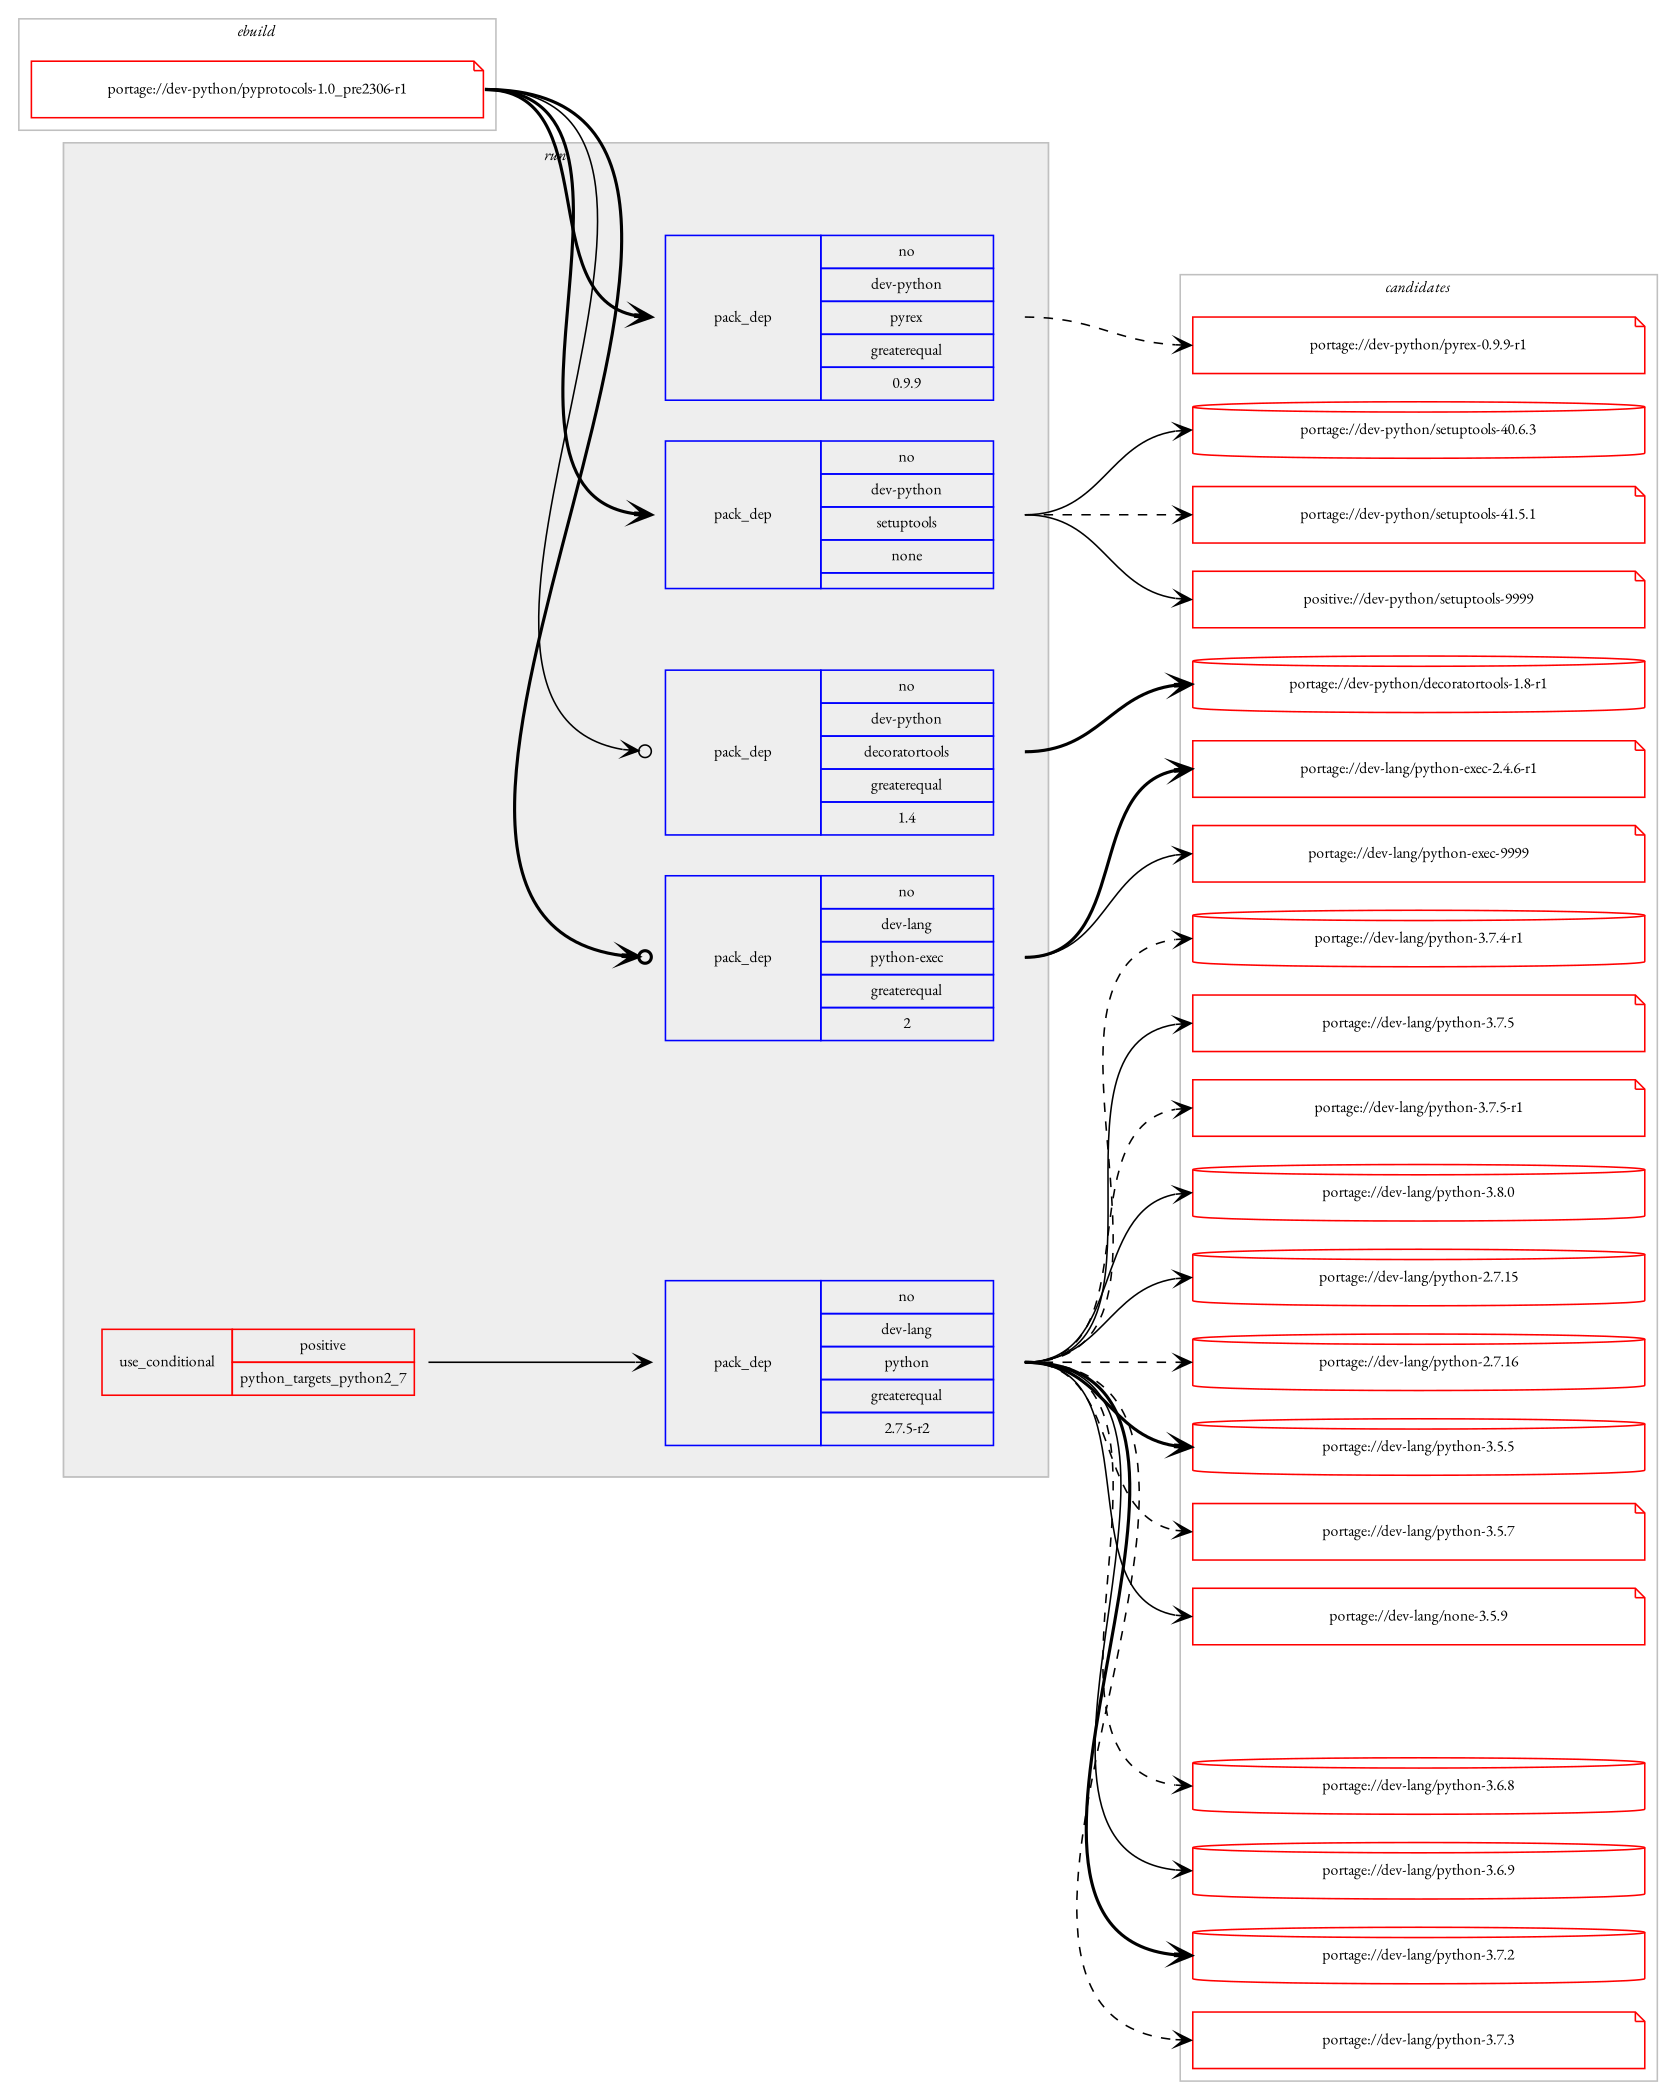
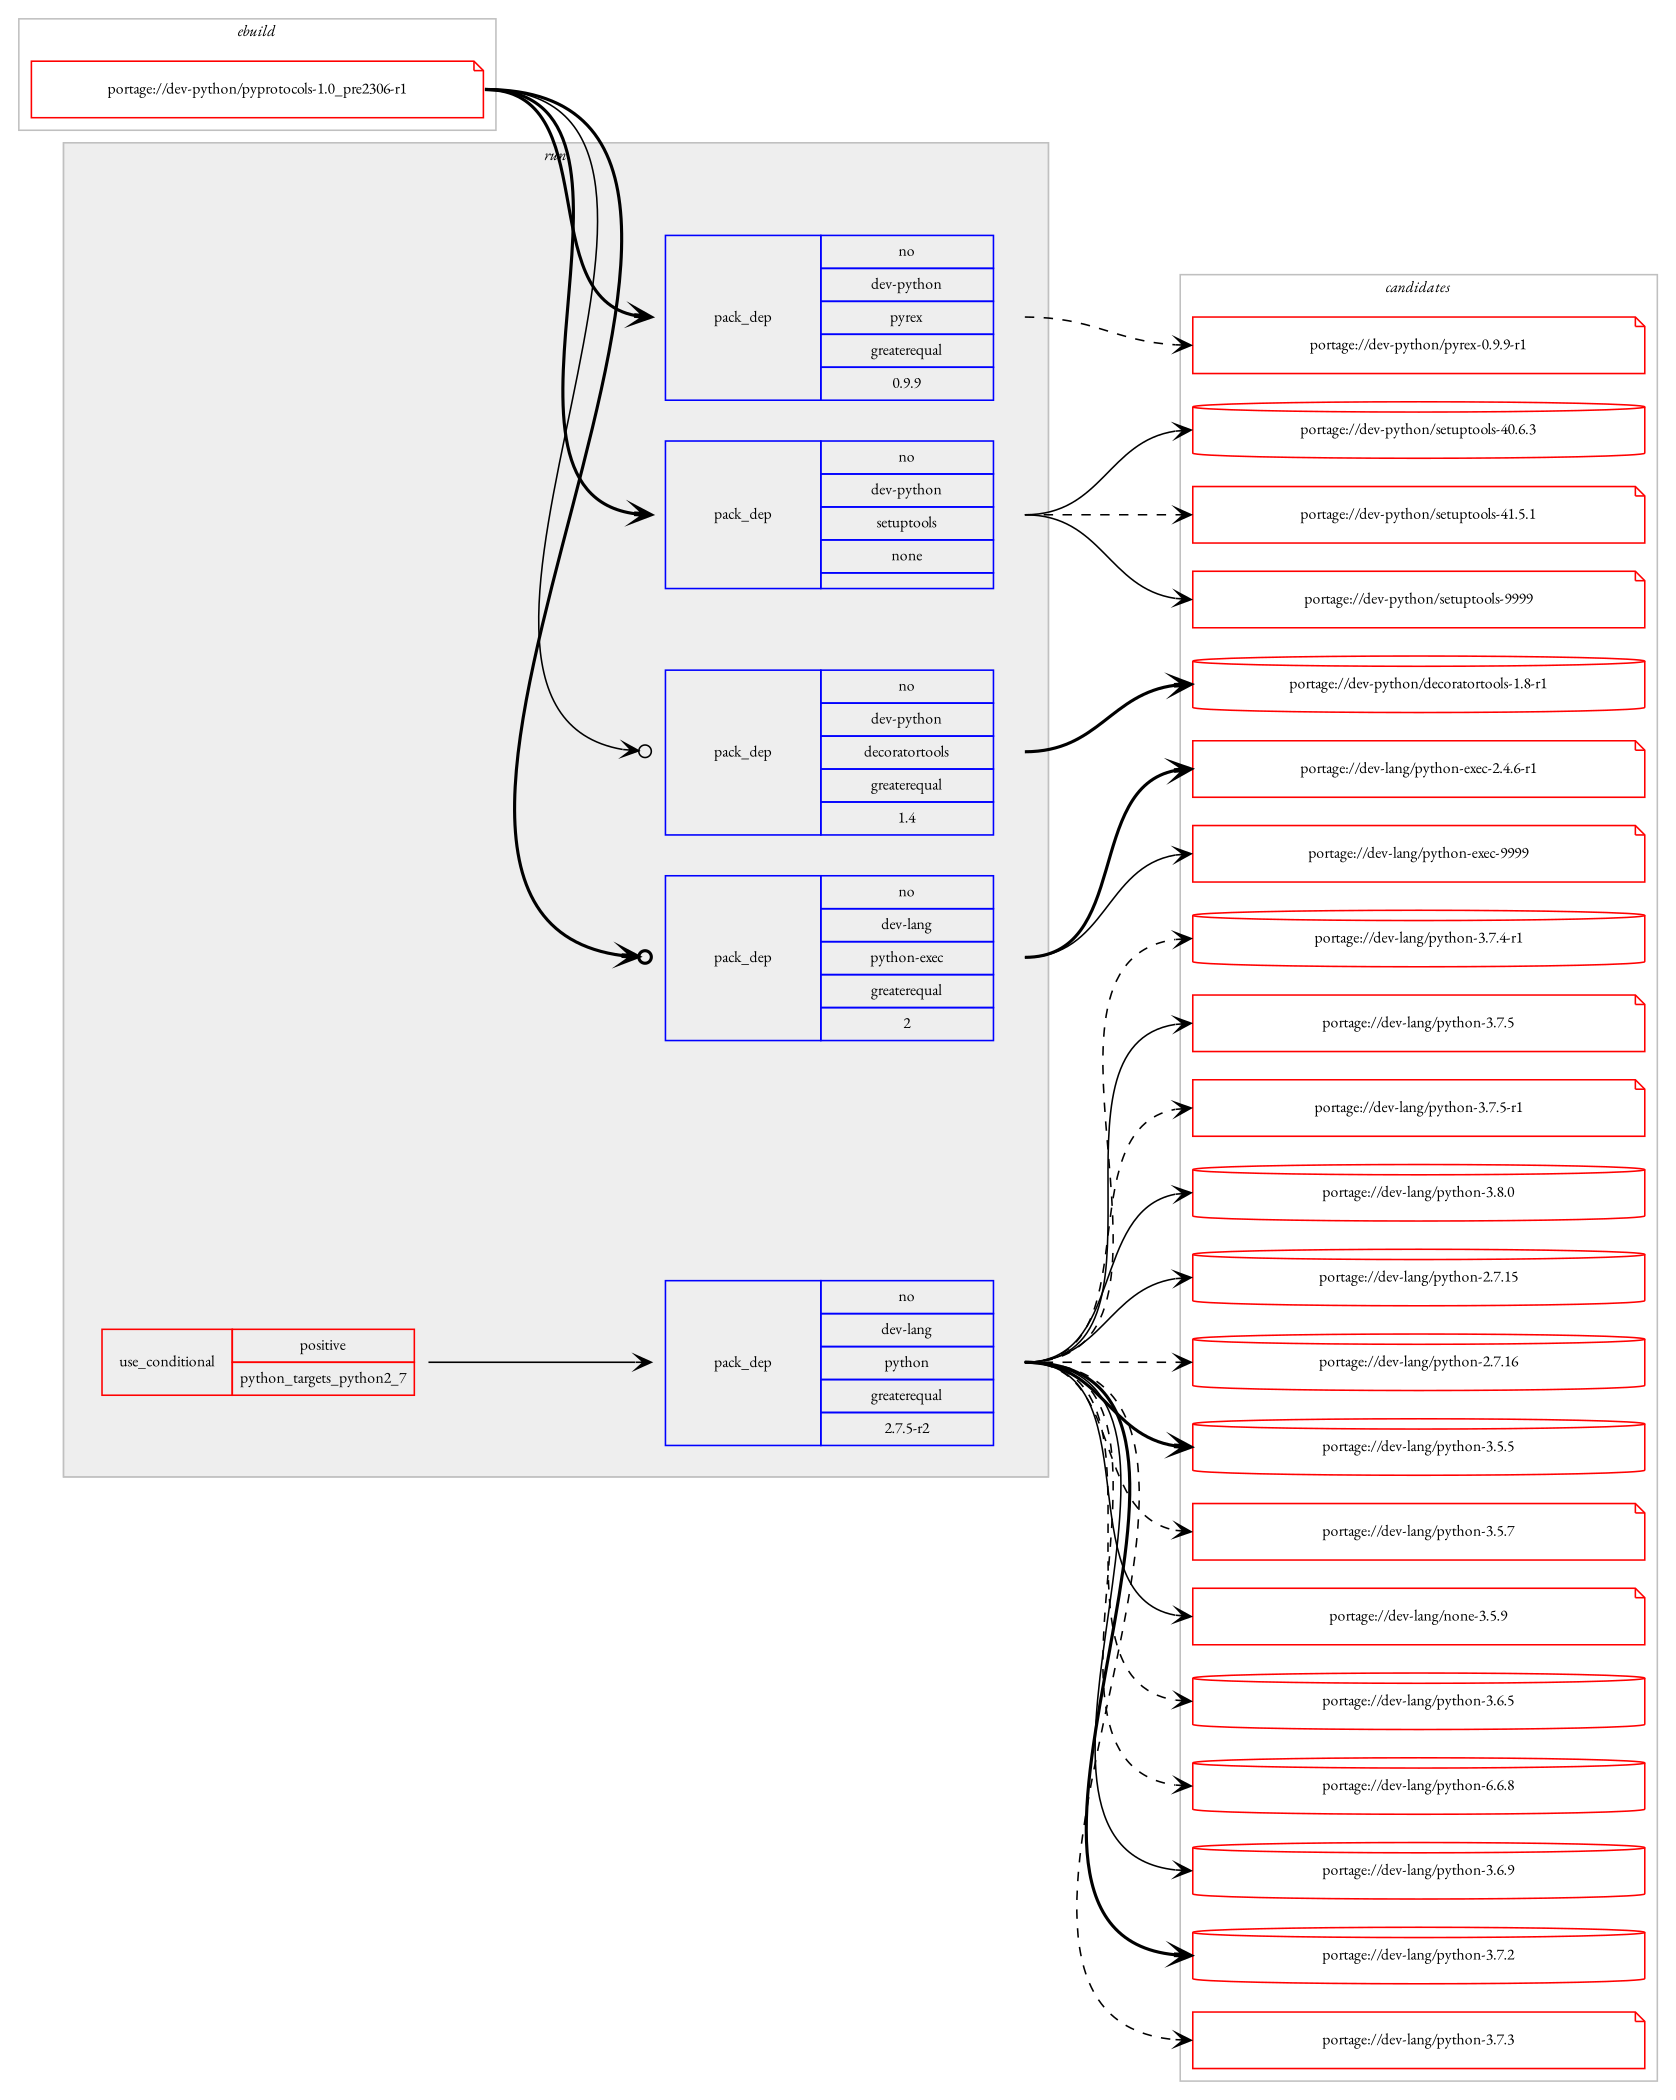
(1419, 600) -> (1419, 600)
none -> (1419, 1701)
(1419, 1786) -> (1419, 1786)
